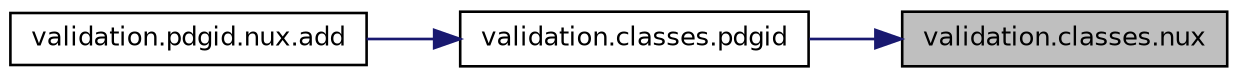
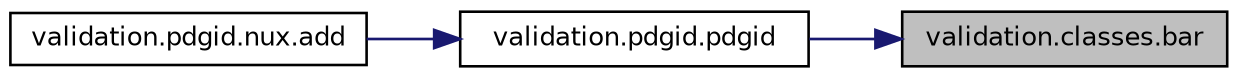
(634, 39) -> (634, 39)
(1065, 39) -> (1065, 39)
